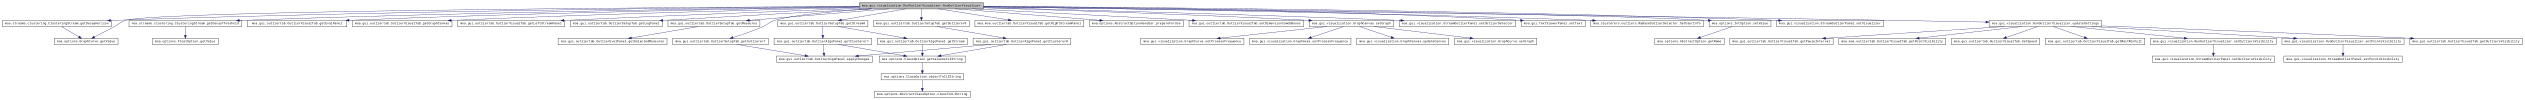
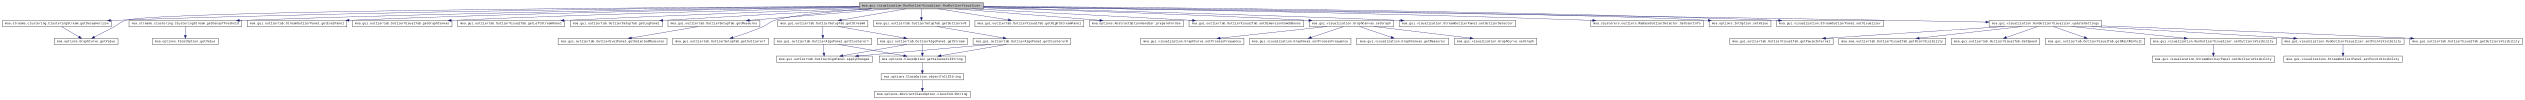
(297, 24) -> (297, 24)
(1029, 24) -> (1029, 24)
(1553, 24) -> none
(1403, 41) -> (1403, 41)
(1690, 41) -> none
(771, 50) -> (880, 49)
